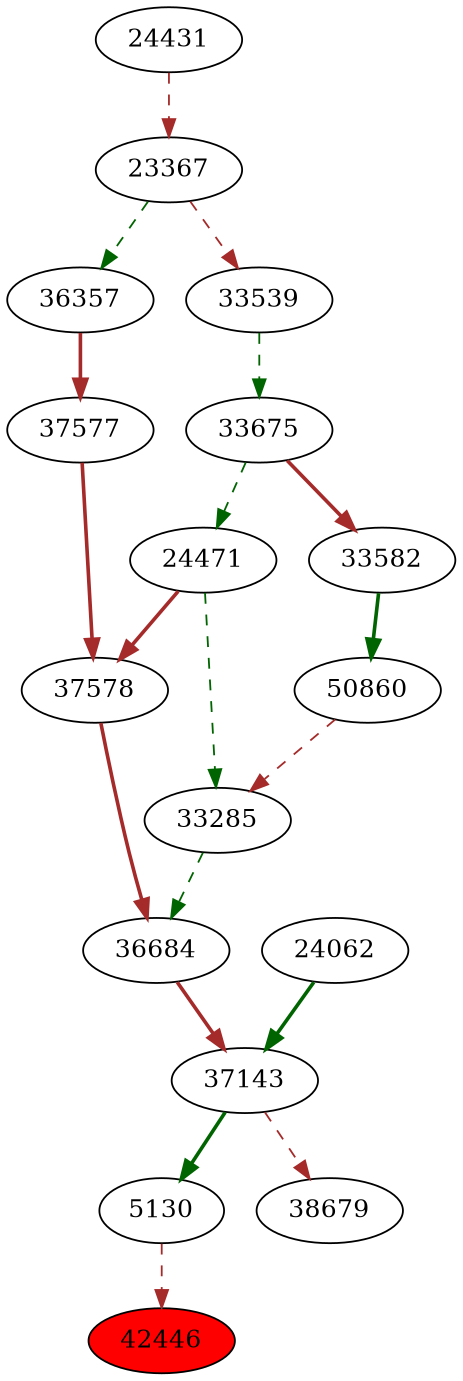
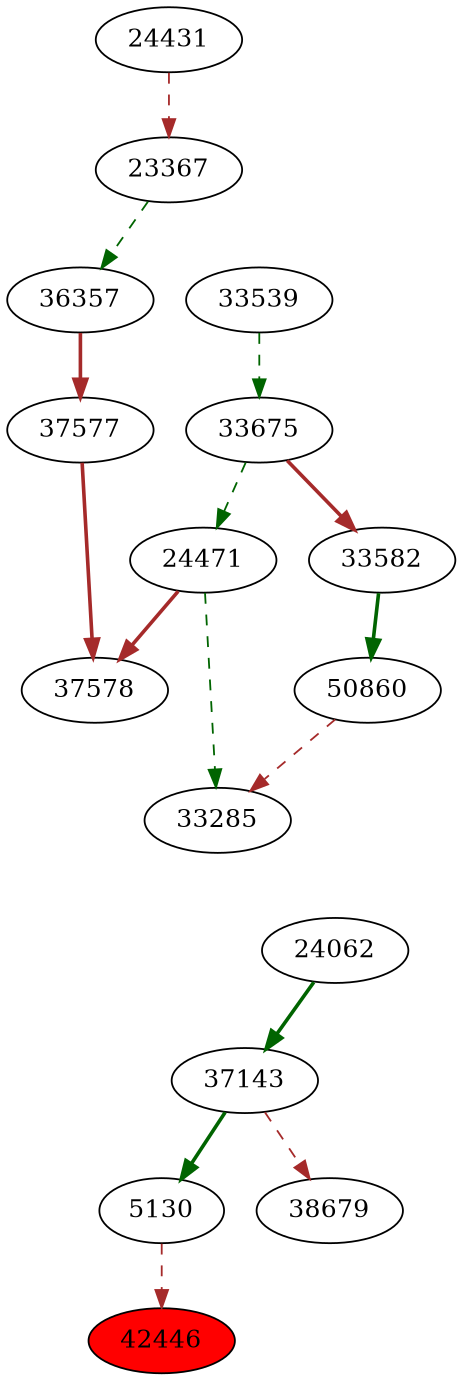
(209, 227) -> none
(156, 950) -> none
